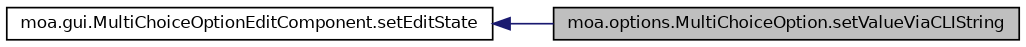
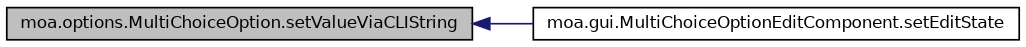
(532, 24) -> (512, 24)
